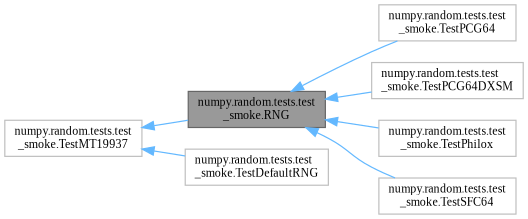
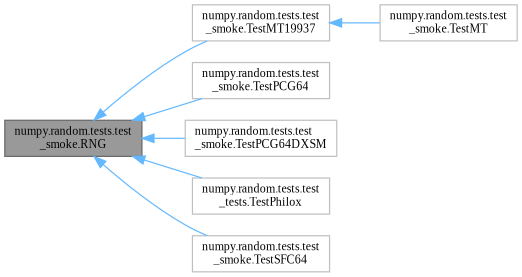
(171, 123) -> (153, 73)
(447, 138) -> (261, 196)
(257, 167) -> (449, 23)
